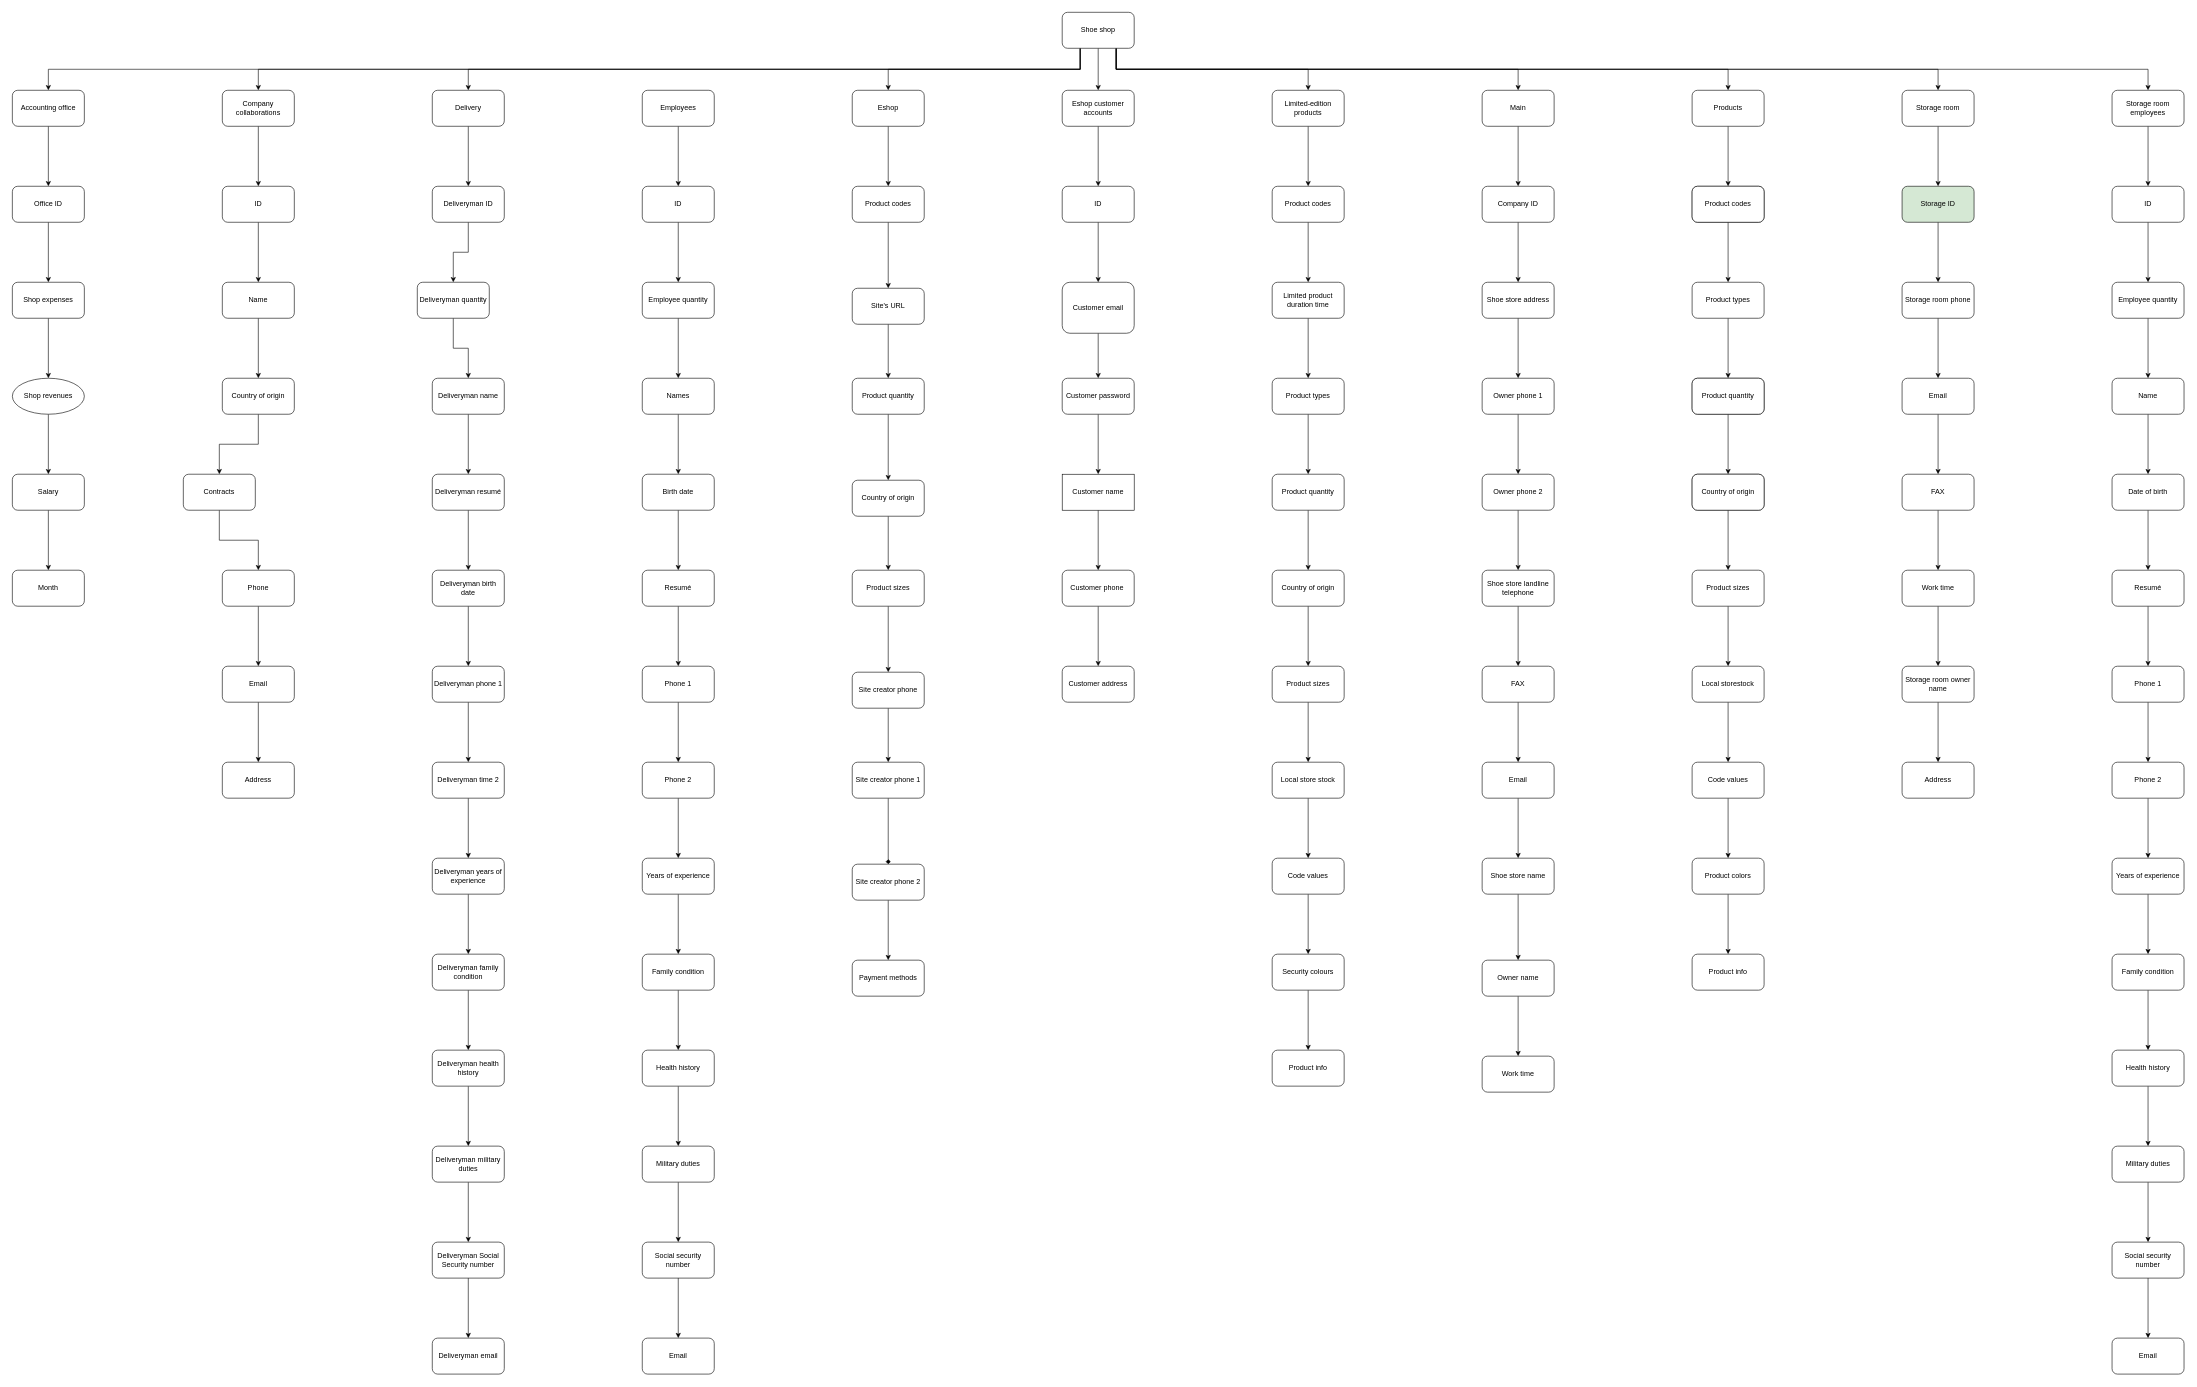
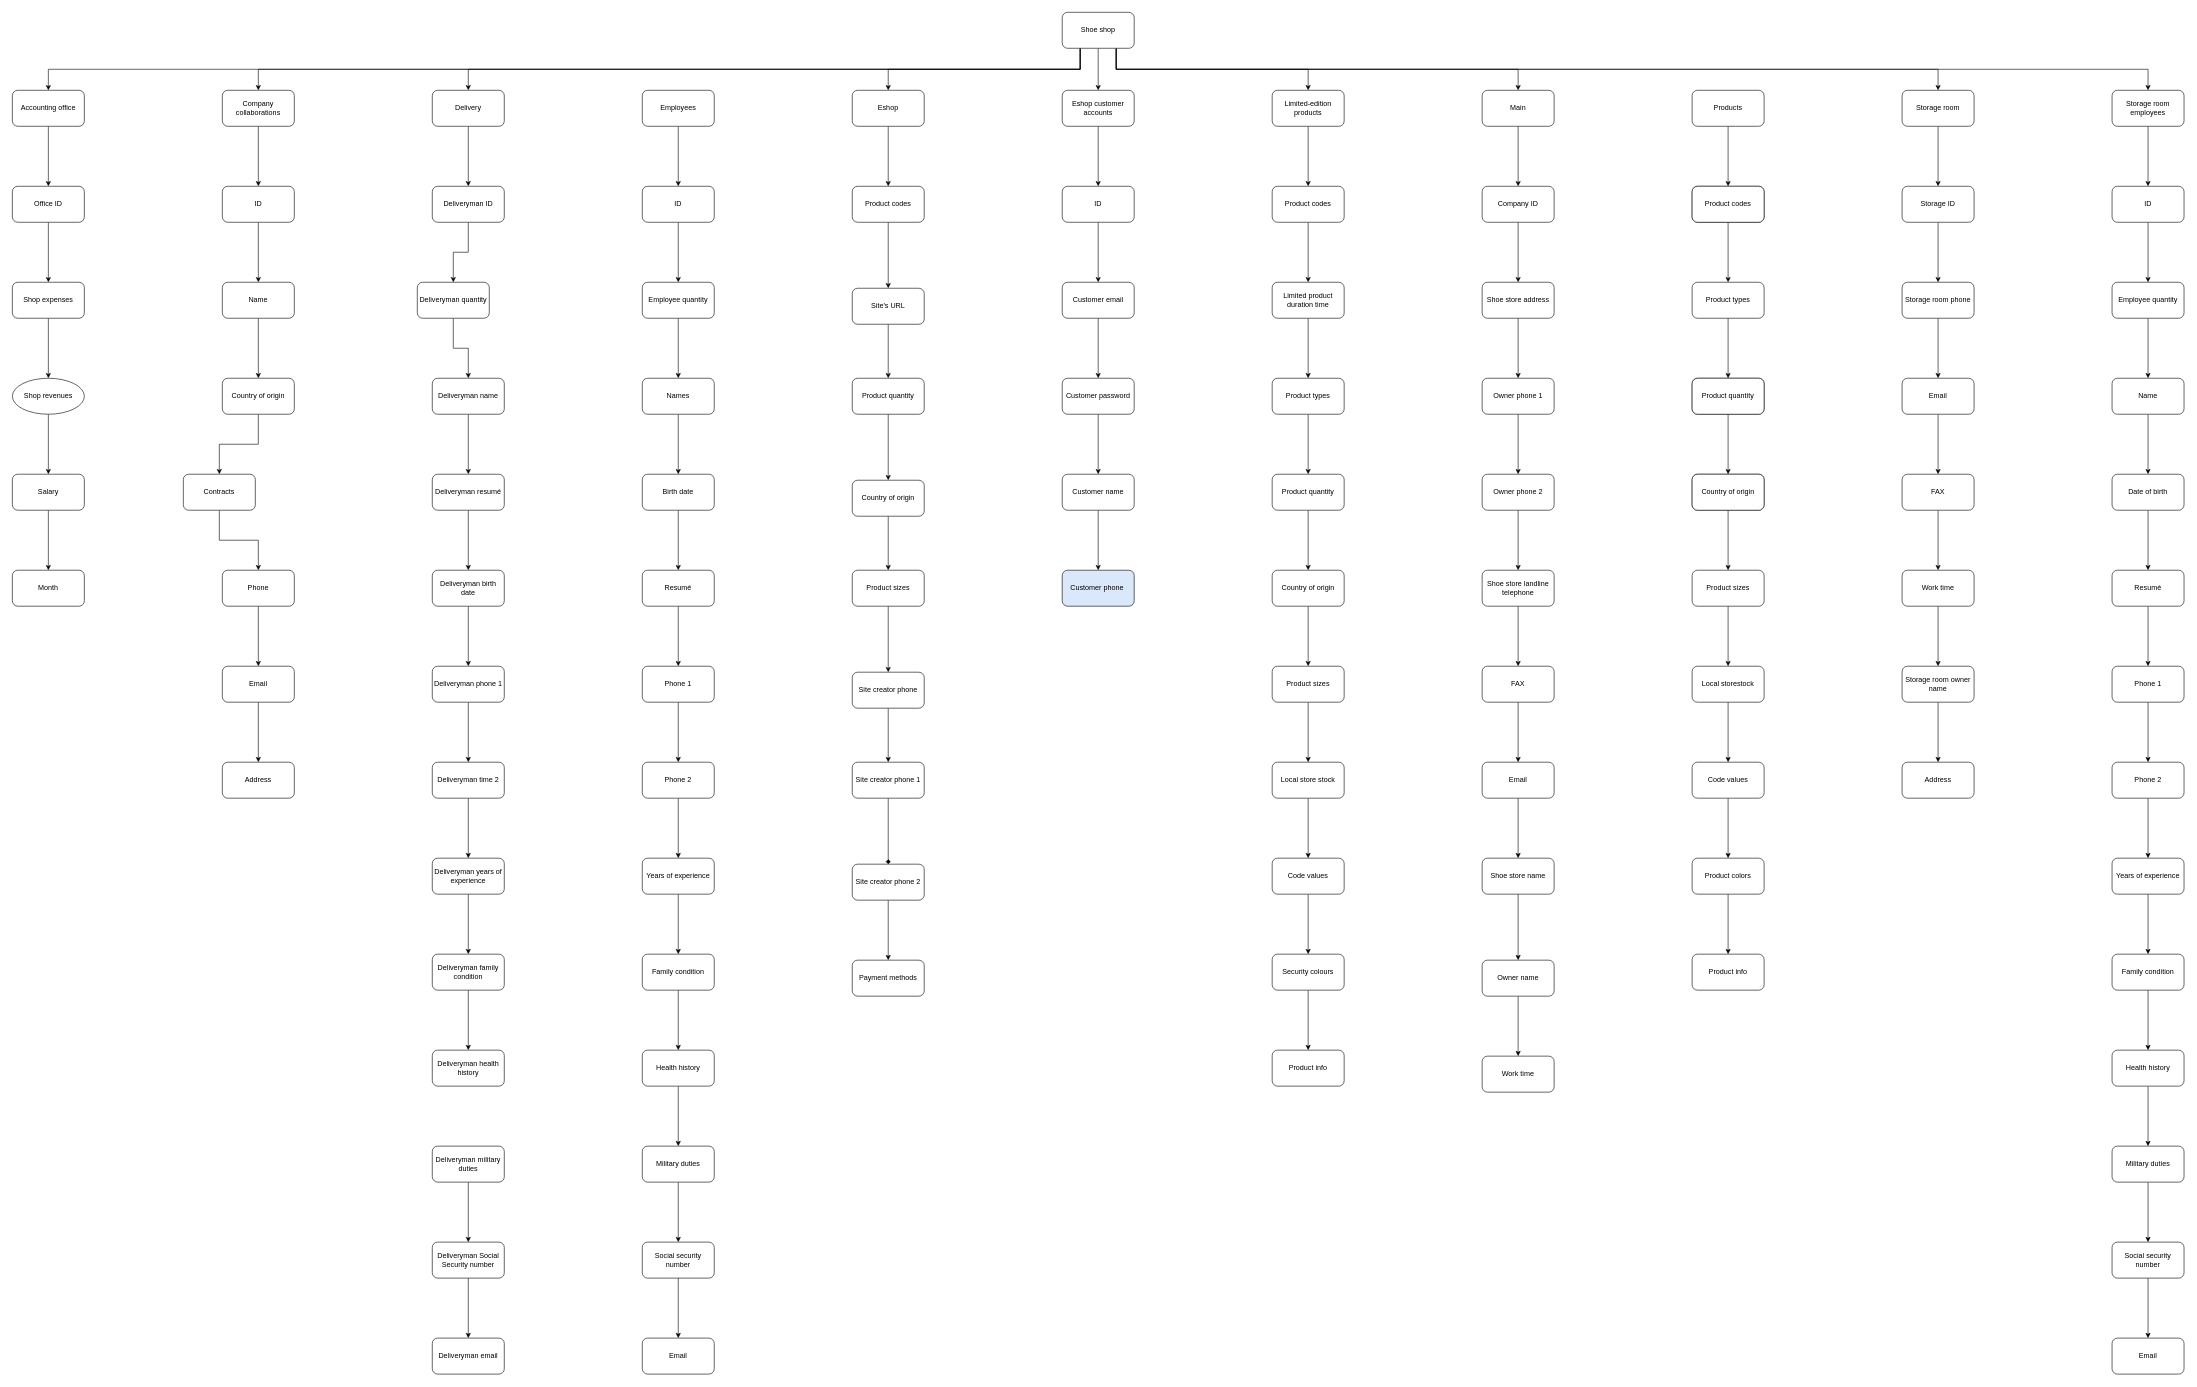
(1728, 84) -> none
(1938, 204) -> (1938, 204)
(1098, 308) -> (1098, 300)
(1098, 492) -> (1098, 492)
(1098, 588) -> (1098, 588)
(1098, 660) -> none
(1098, 684) -> none
(468, 1140) -> none
